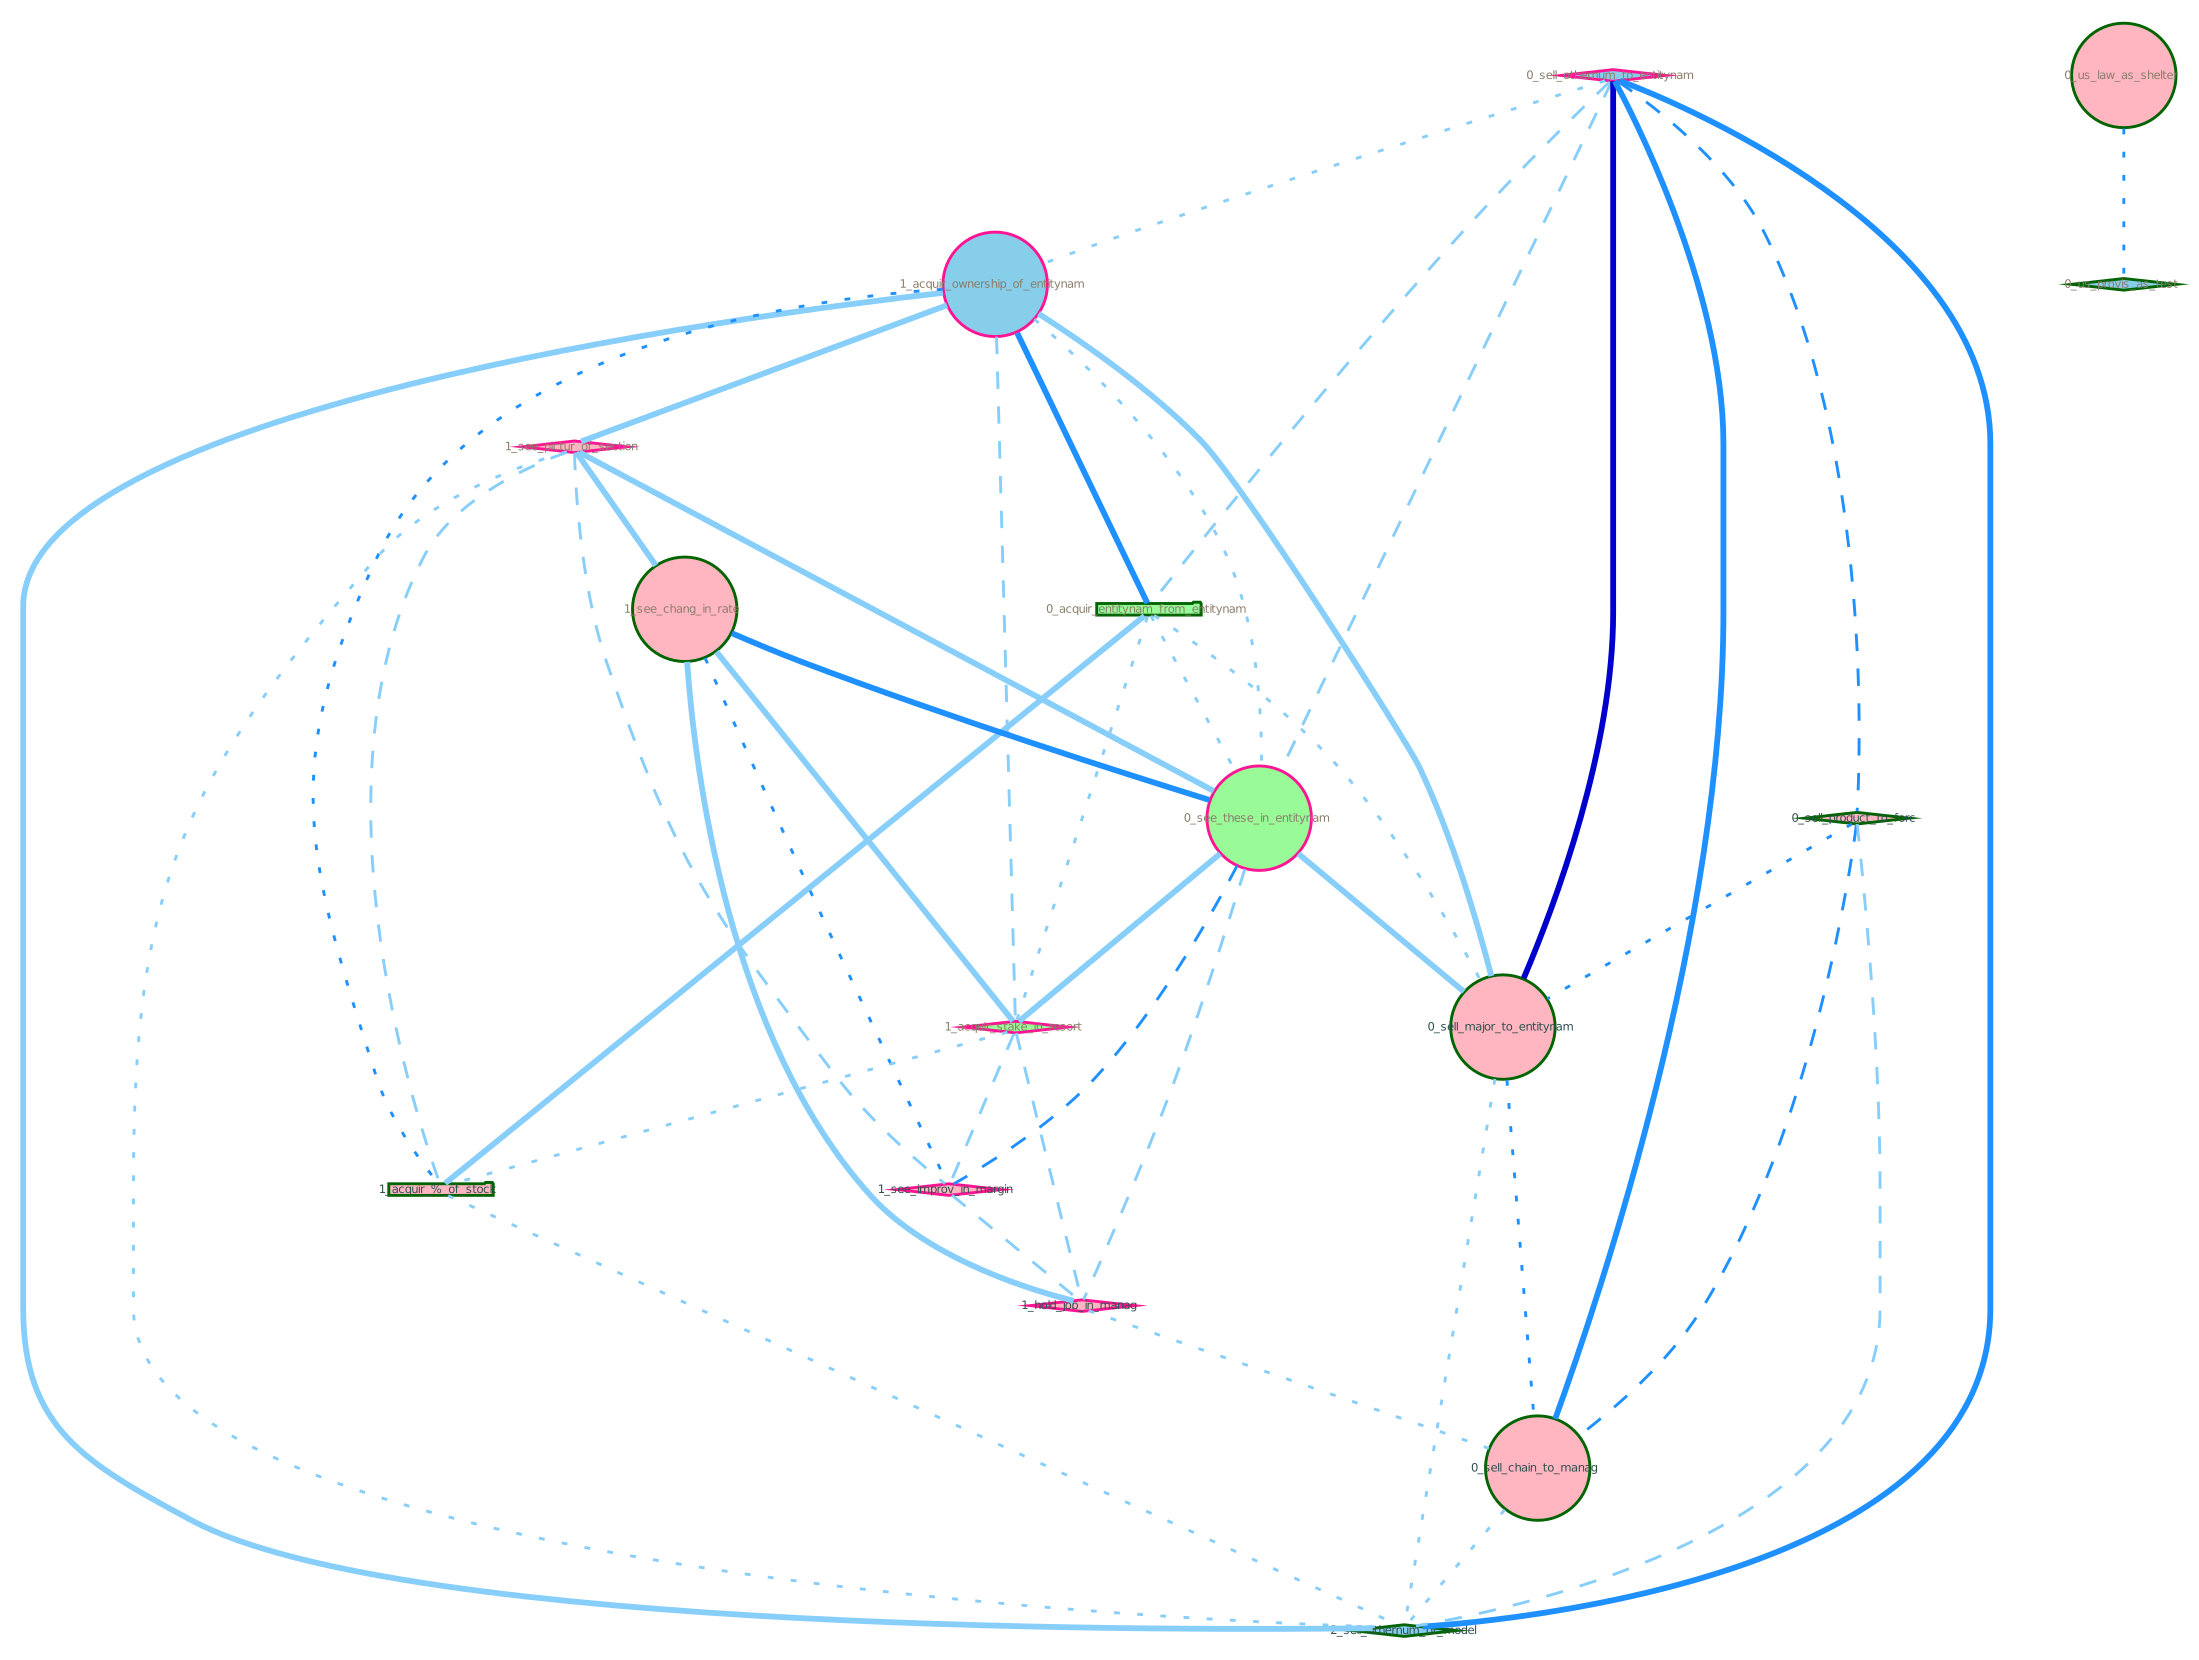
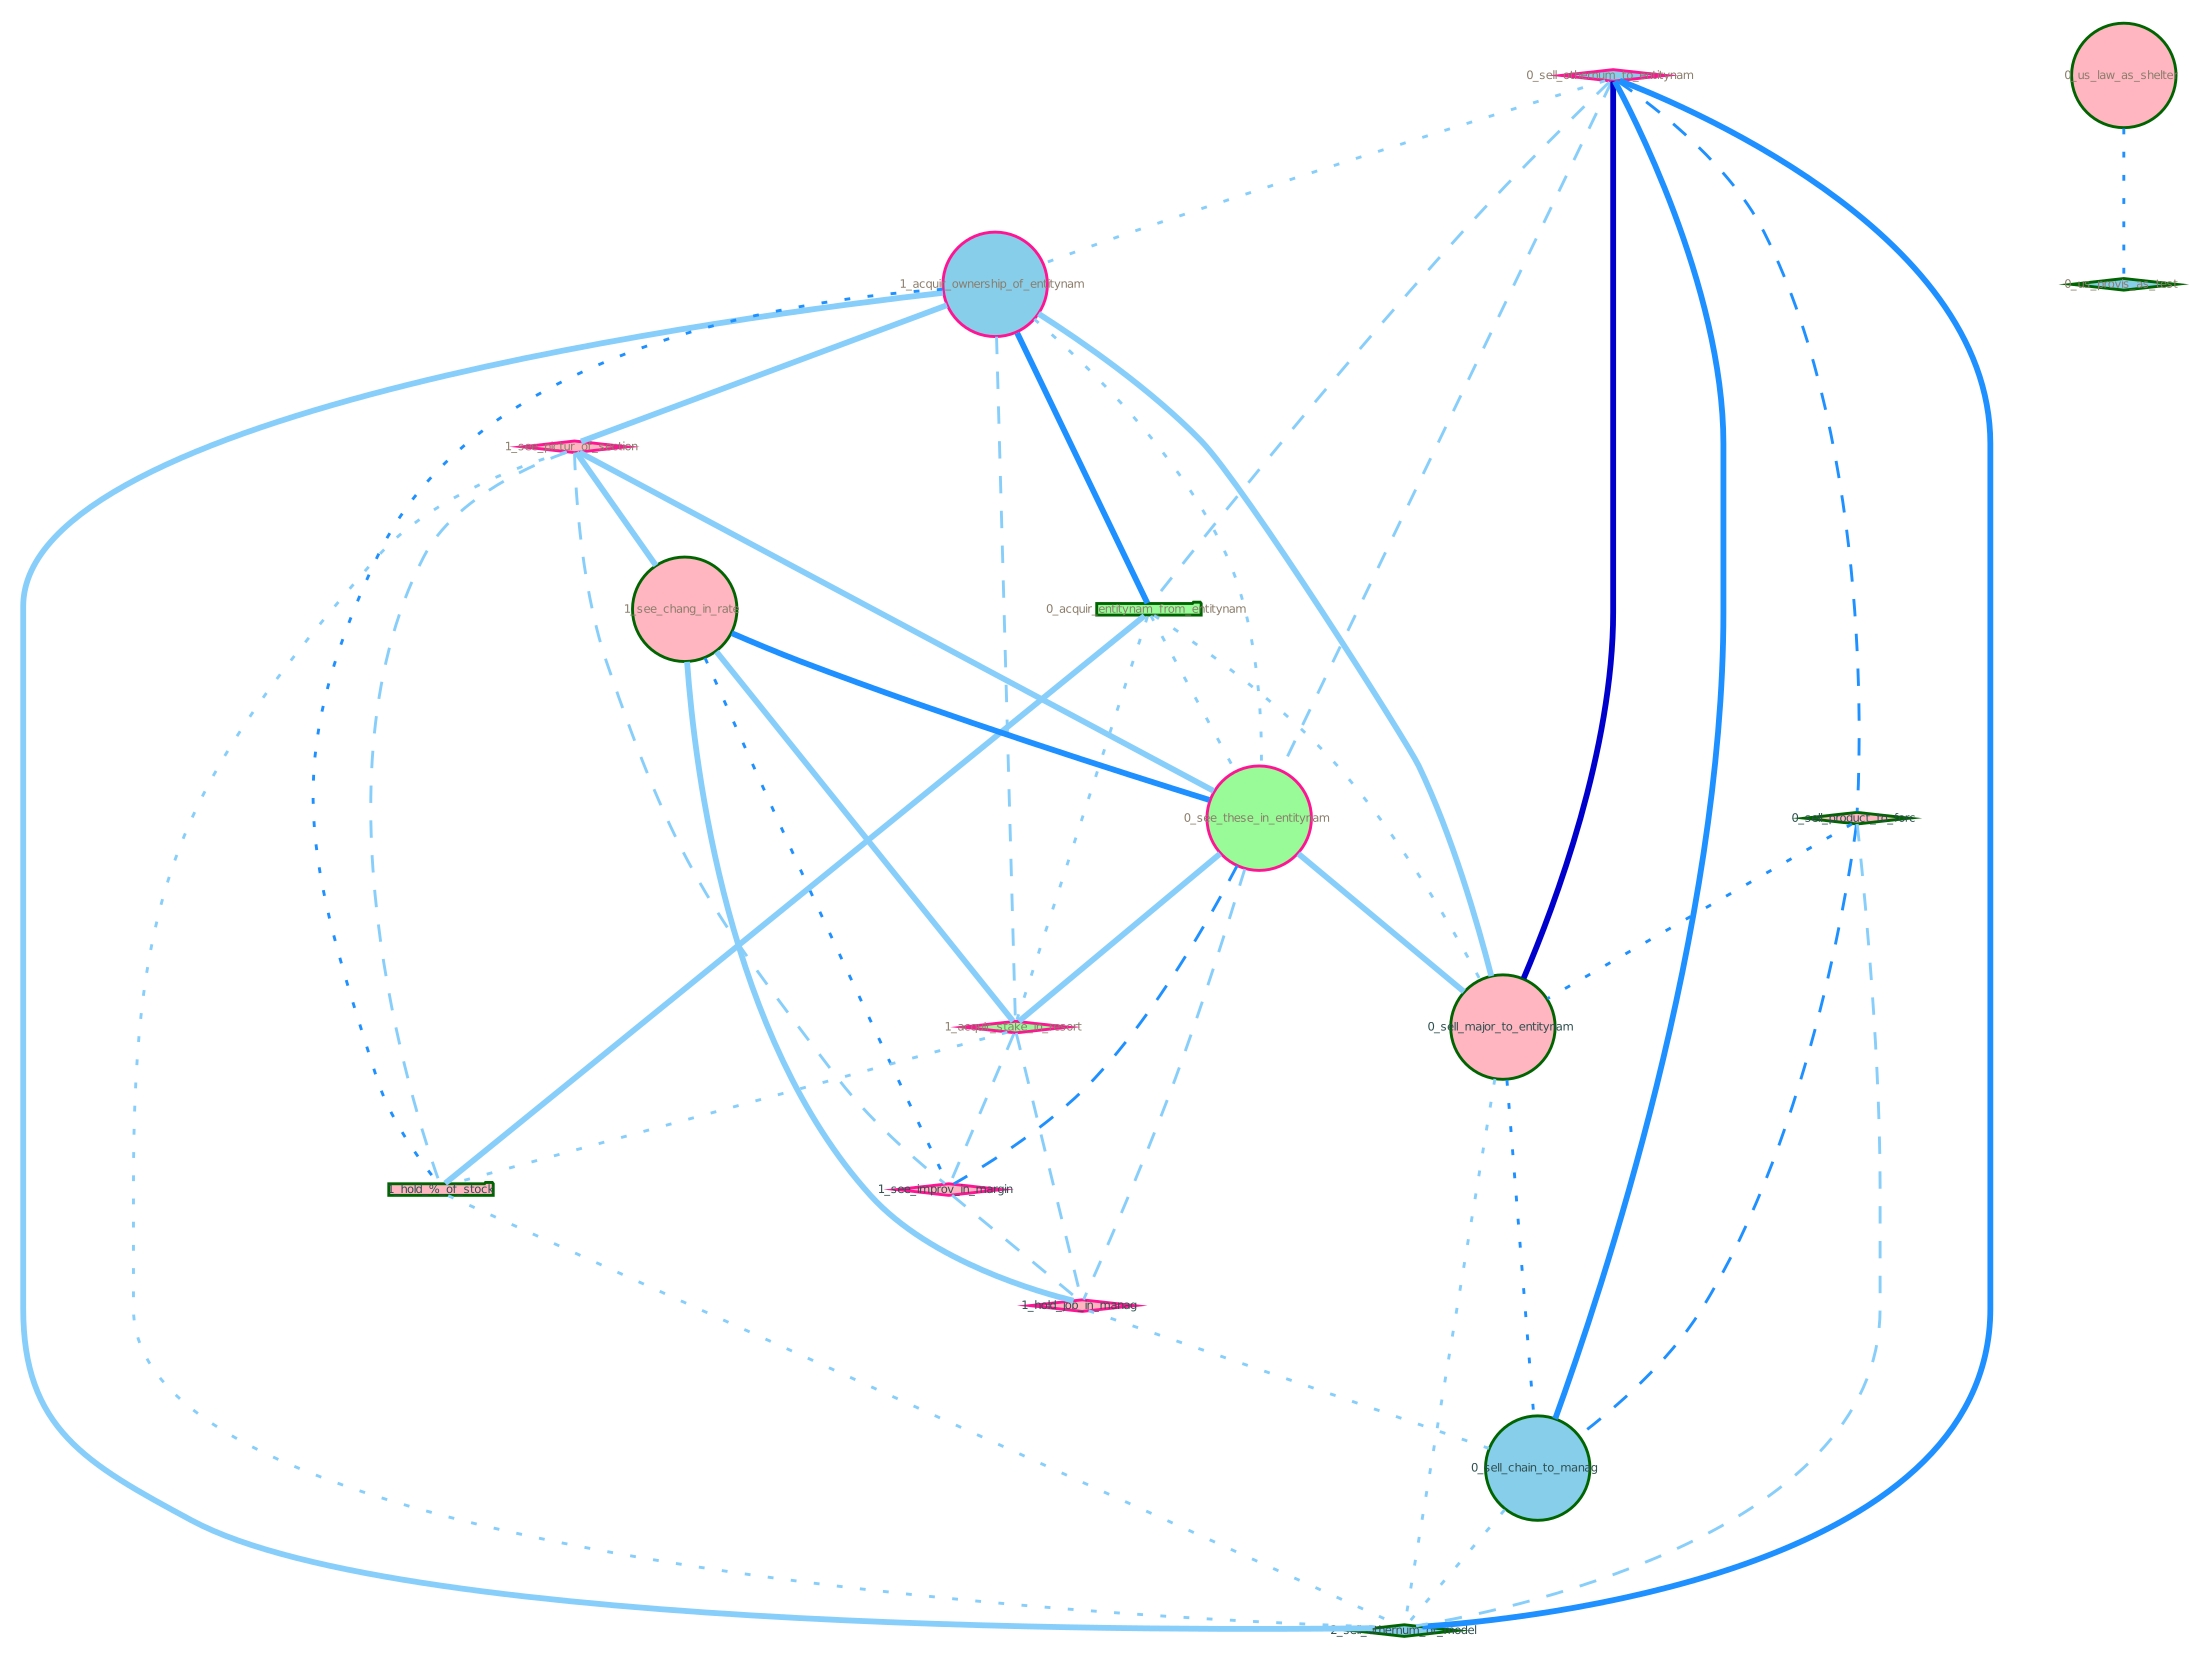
(441, 1190) -> (441, 1190)
(1538, 1468) -> (1538, 1468)
